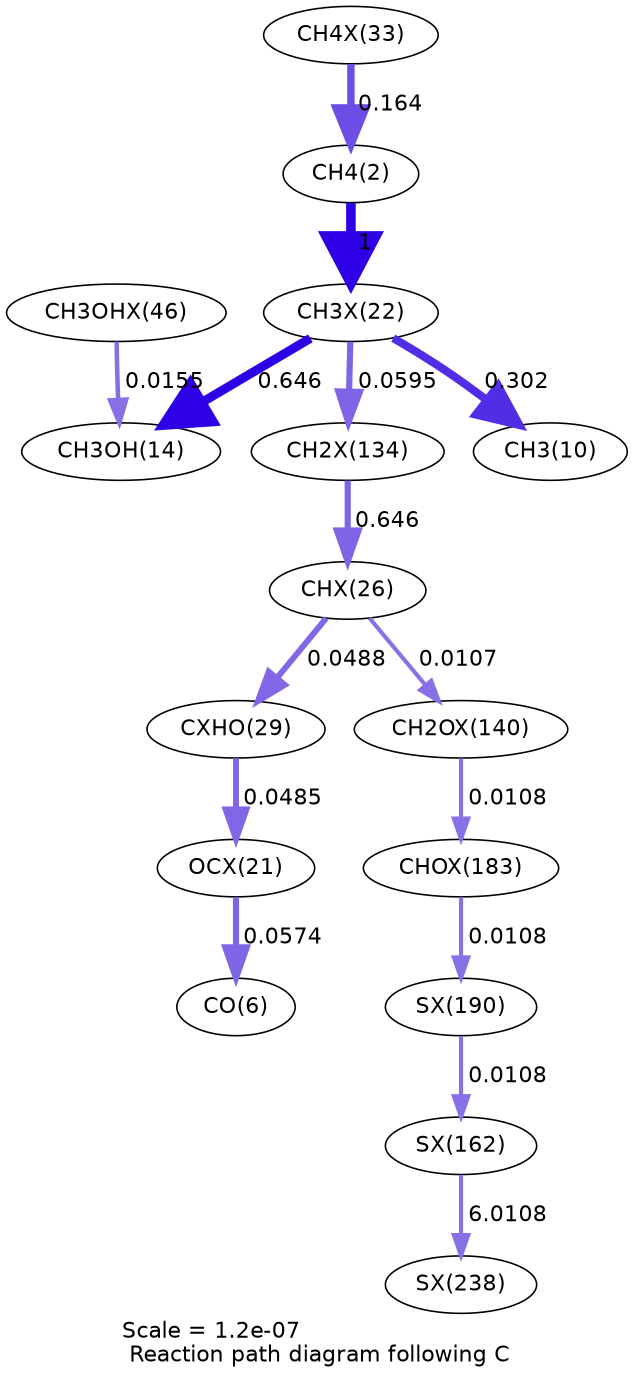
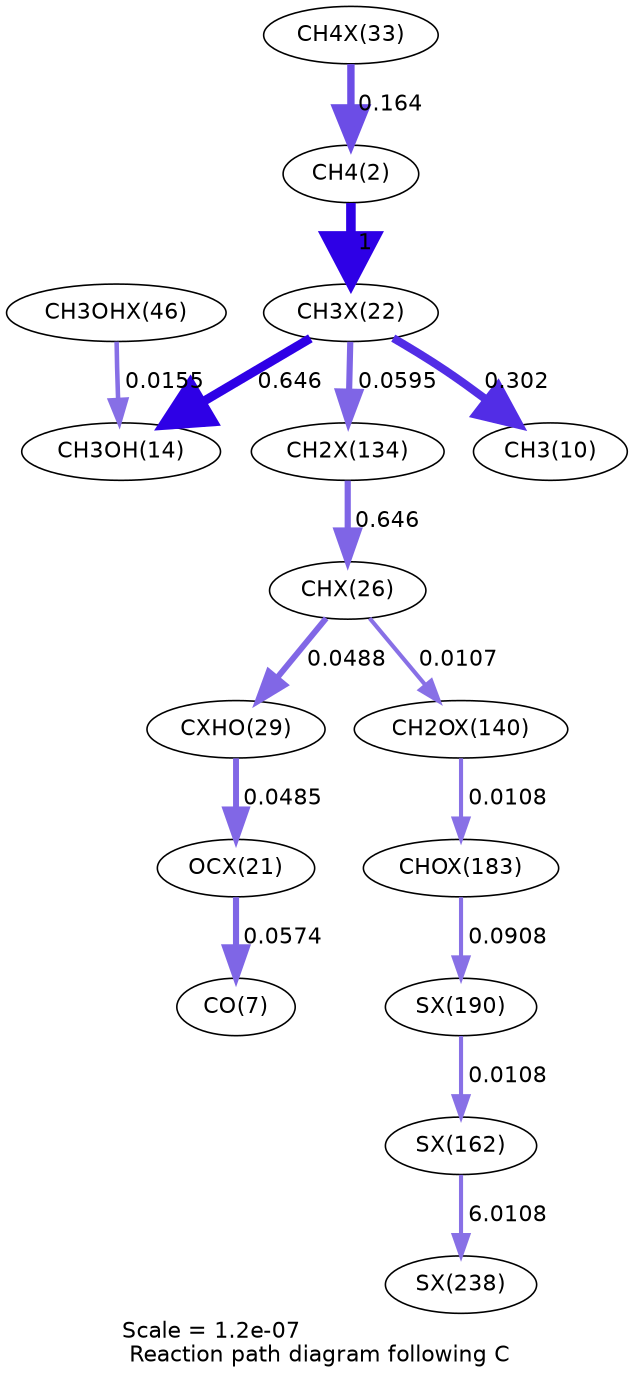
(505, 938) -> (505, 938)
(236, 1007) -> (236, 1007)
